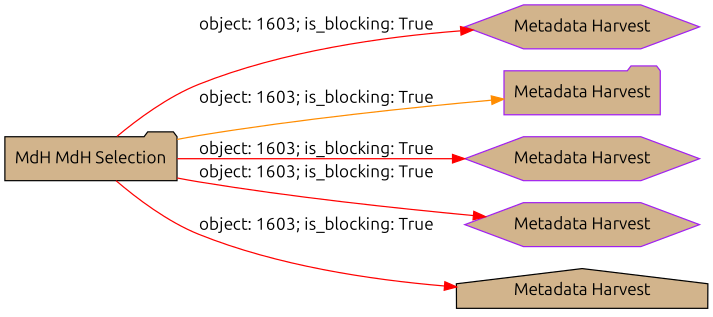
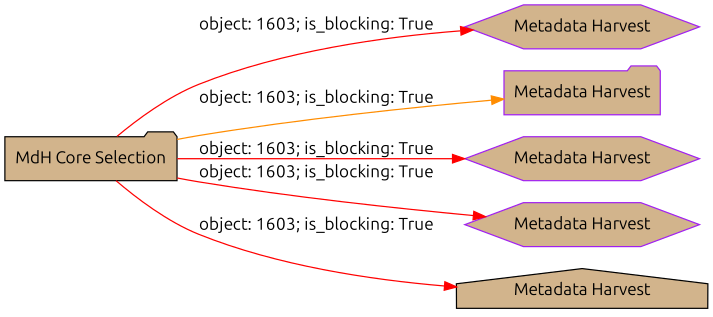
(91, 159) -> (91, 159)
